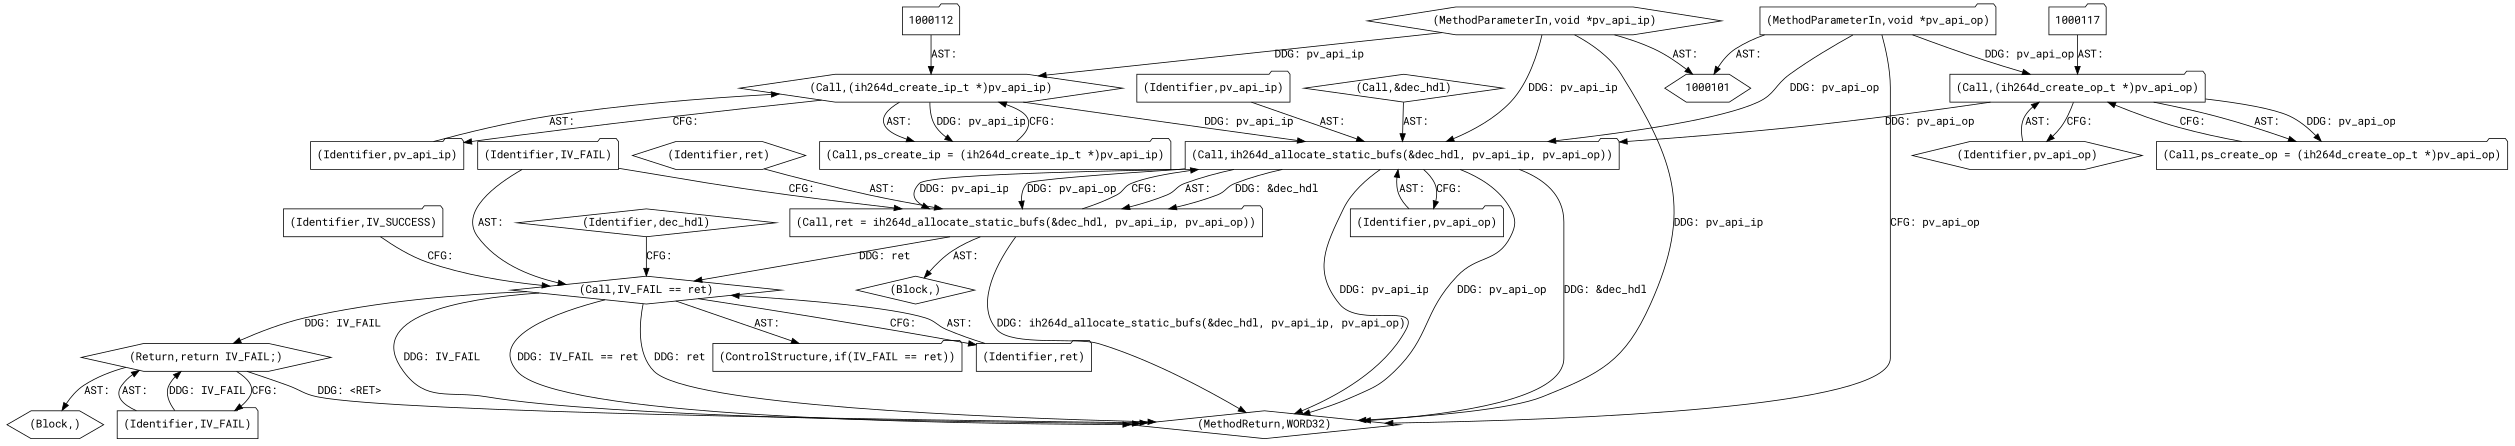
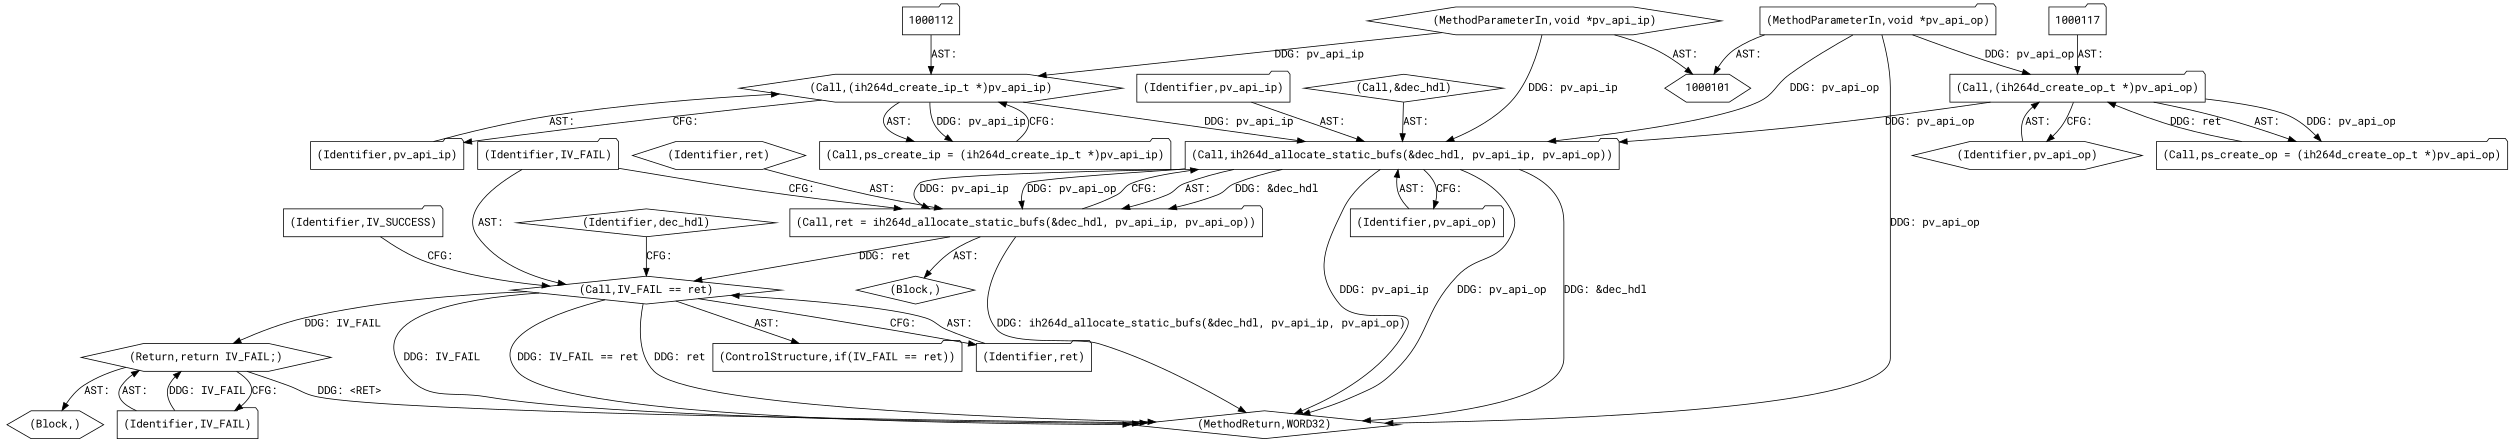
(2196, 122) -> (2196, 122)
(1935, 223) -> (1935, 223)
(1646, 313) -> none
